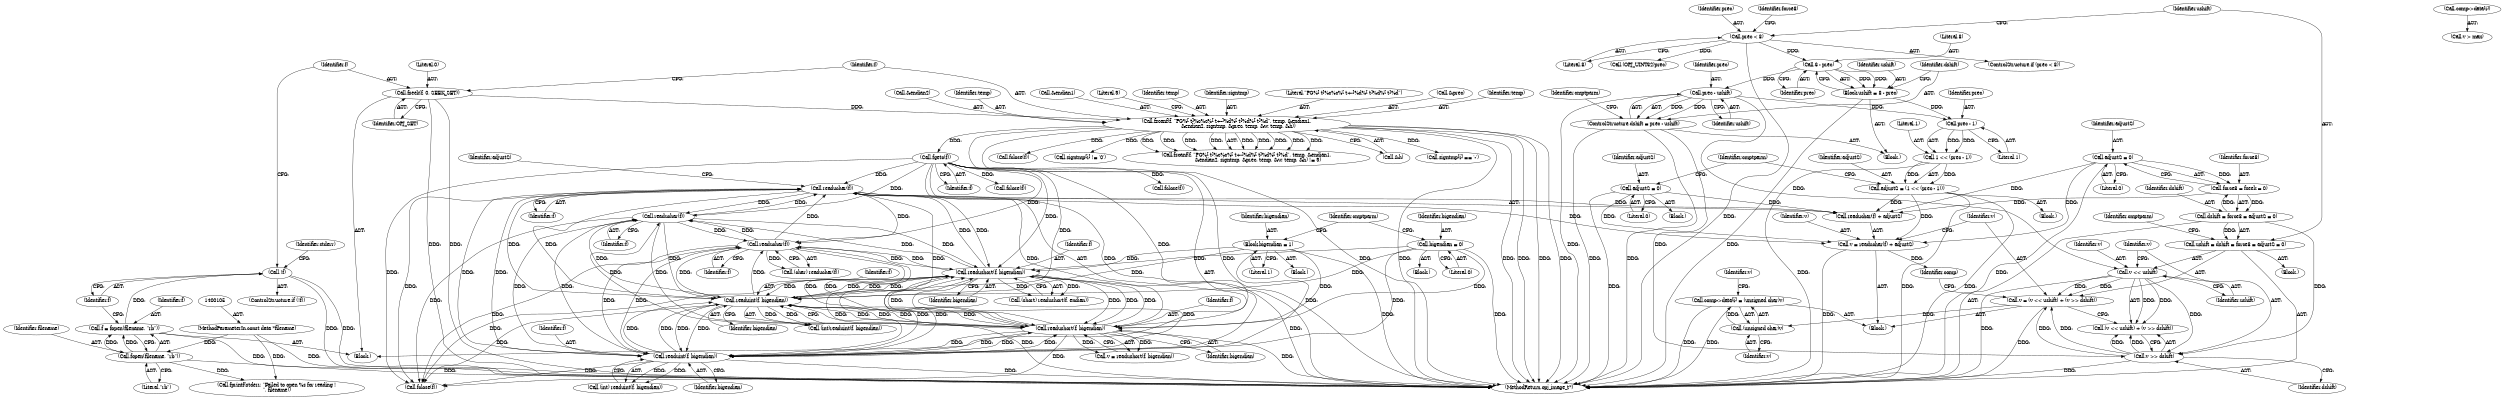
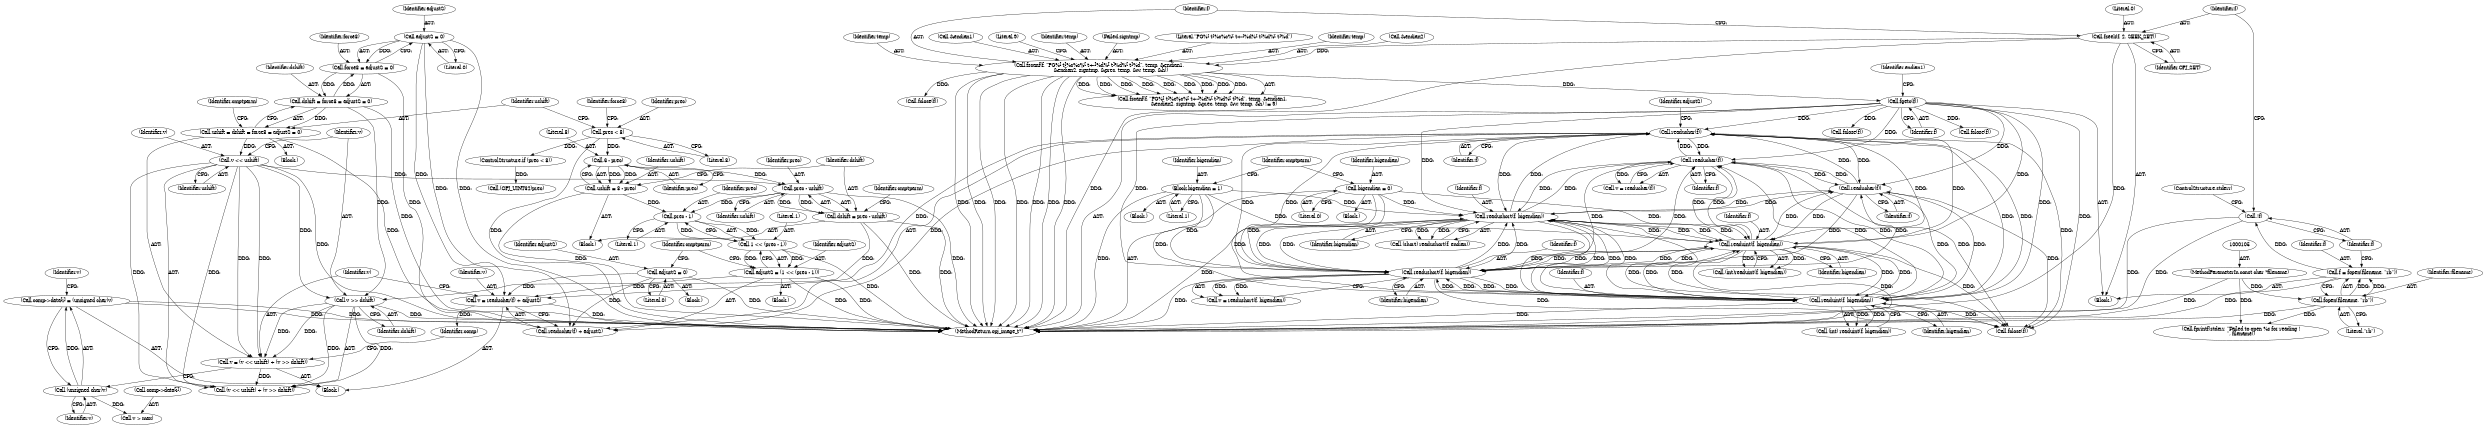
(1696, 51) -> (516, 173)
(1916, 51) -> (571, 147)
none -> (1903, 68)
(427, 93) -> (2124, 37)
(1227, 93) -> (1121, 37)
(1451, 93) -> none
(1870, 93) -> (611, 189)
none -> (271, 114)
(1633, 124) -> (856, 217)
(1080, 158) -> none
(1393, 158) -> none
(1453, 158) -> none
none -> (1629, 189)
(2239, 189) -> (363, 68)
(1846, 198) -> (519, 179)
(1897, 203) -> (732, 301)
none -> (711, 235)
(315, 245) -> (2203, 189)
(2198, 259) -> (251, 147)
none -> (762, 262)
(810, 273) -> none
(215, 301) -> (2240, 245)
(277, 301) -> none
(1974, 301) -> (408, 217)
(1501, 315) -> (1133, 259)
(1751, 315) -> (54, 349)
(1929, 315) -> (189, 377)
(2104, 315) -> (266, 377)
(2303, 315) -> (394, 231)
none -> (535, 316)
(247, 329) -> (2240, 273)
(2147, 341) -> none
(1833, 383) -> none
none -> (108, 404)
